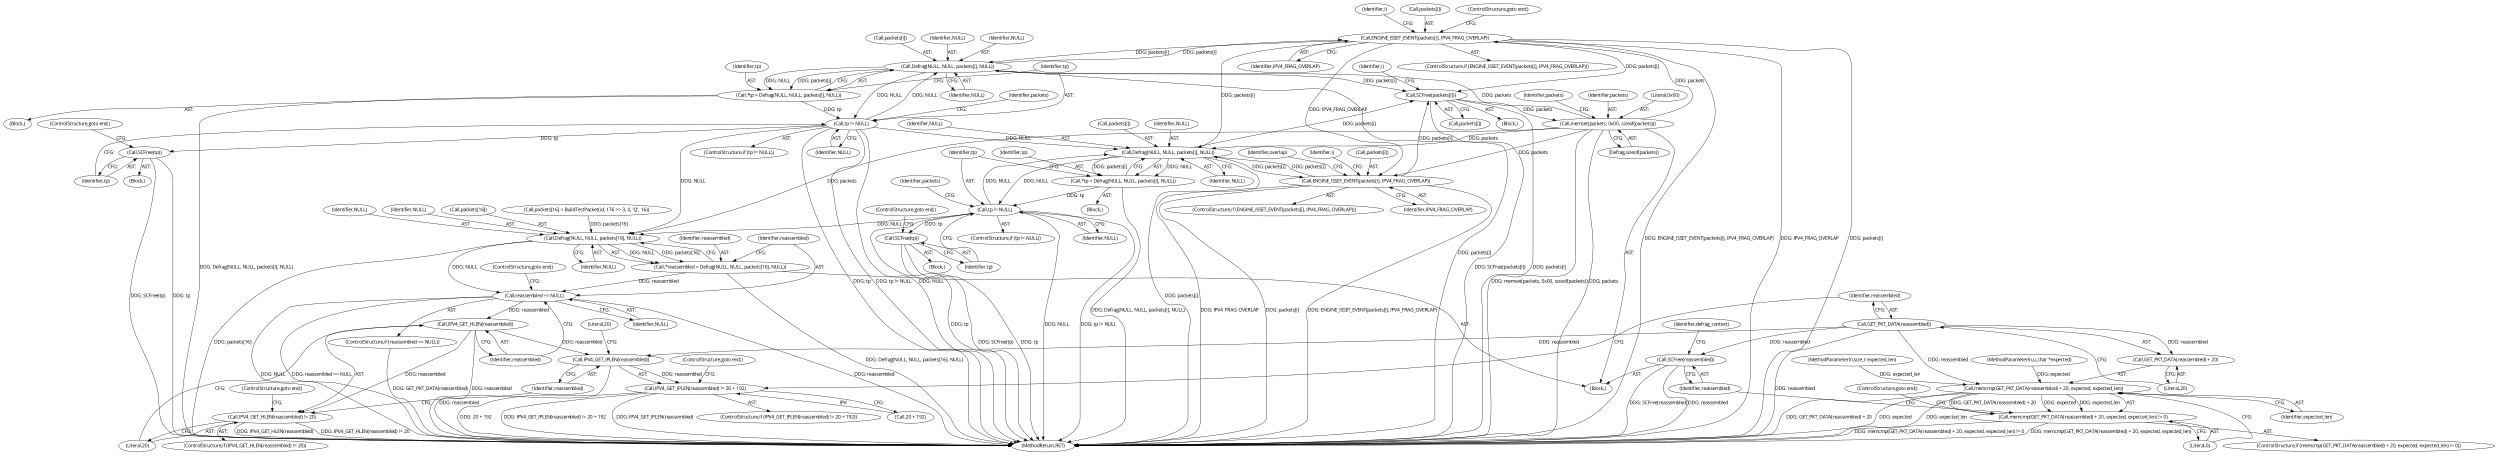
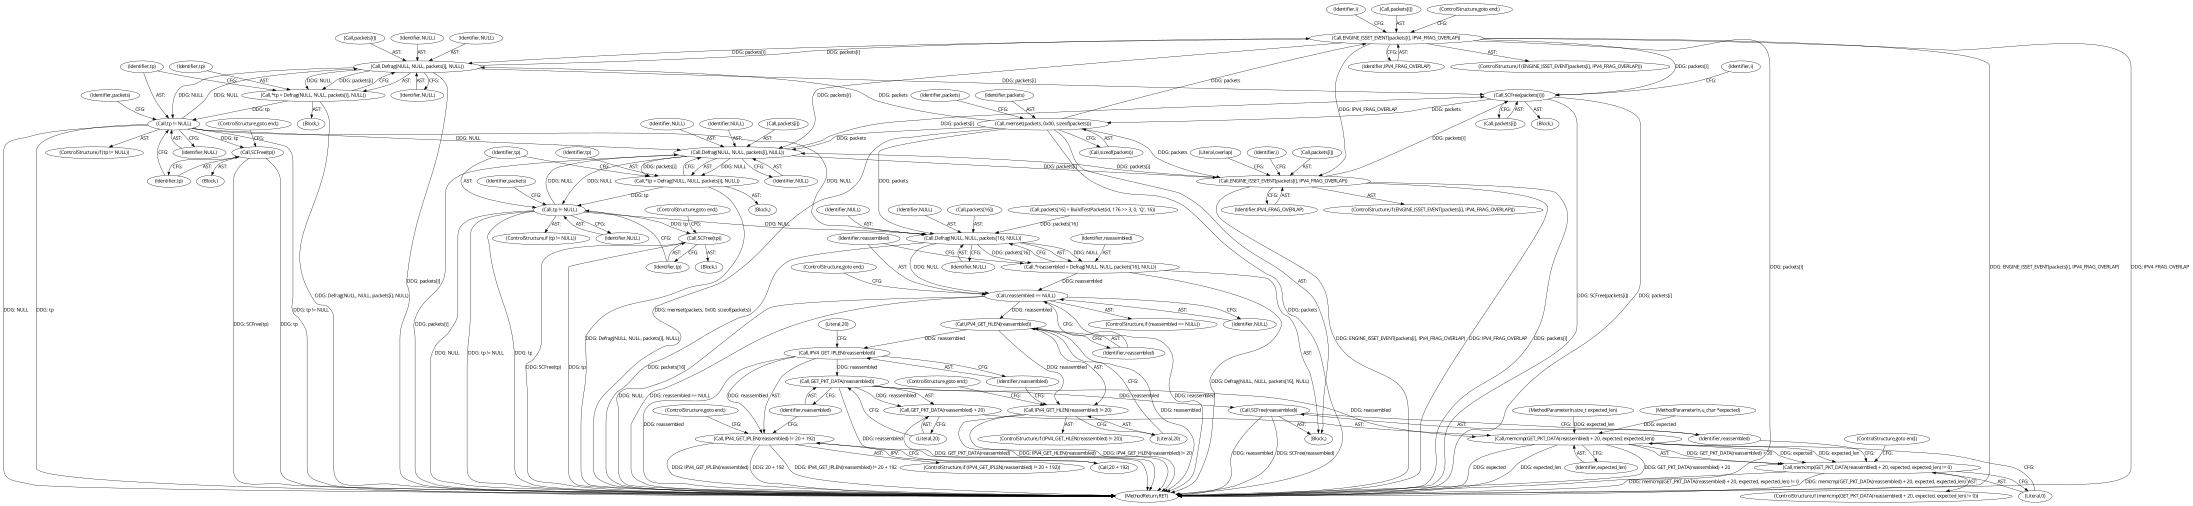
(1665, 95) -> none
(1267, 153) -> (1216, 153)
(1634, 153) -> (1111, 153)
(1702, 325) -> none
(1248, 344) -> (837, 366)
(667, 444) -> (1020, 457)
